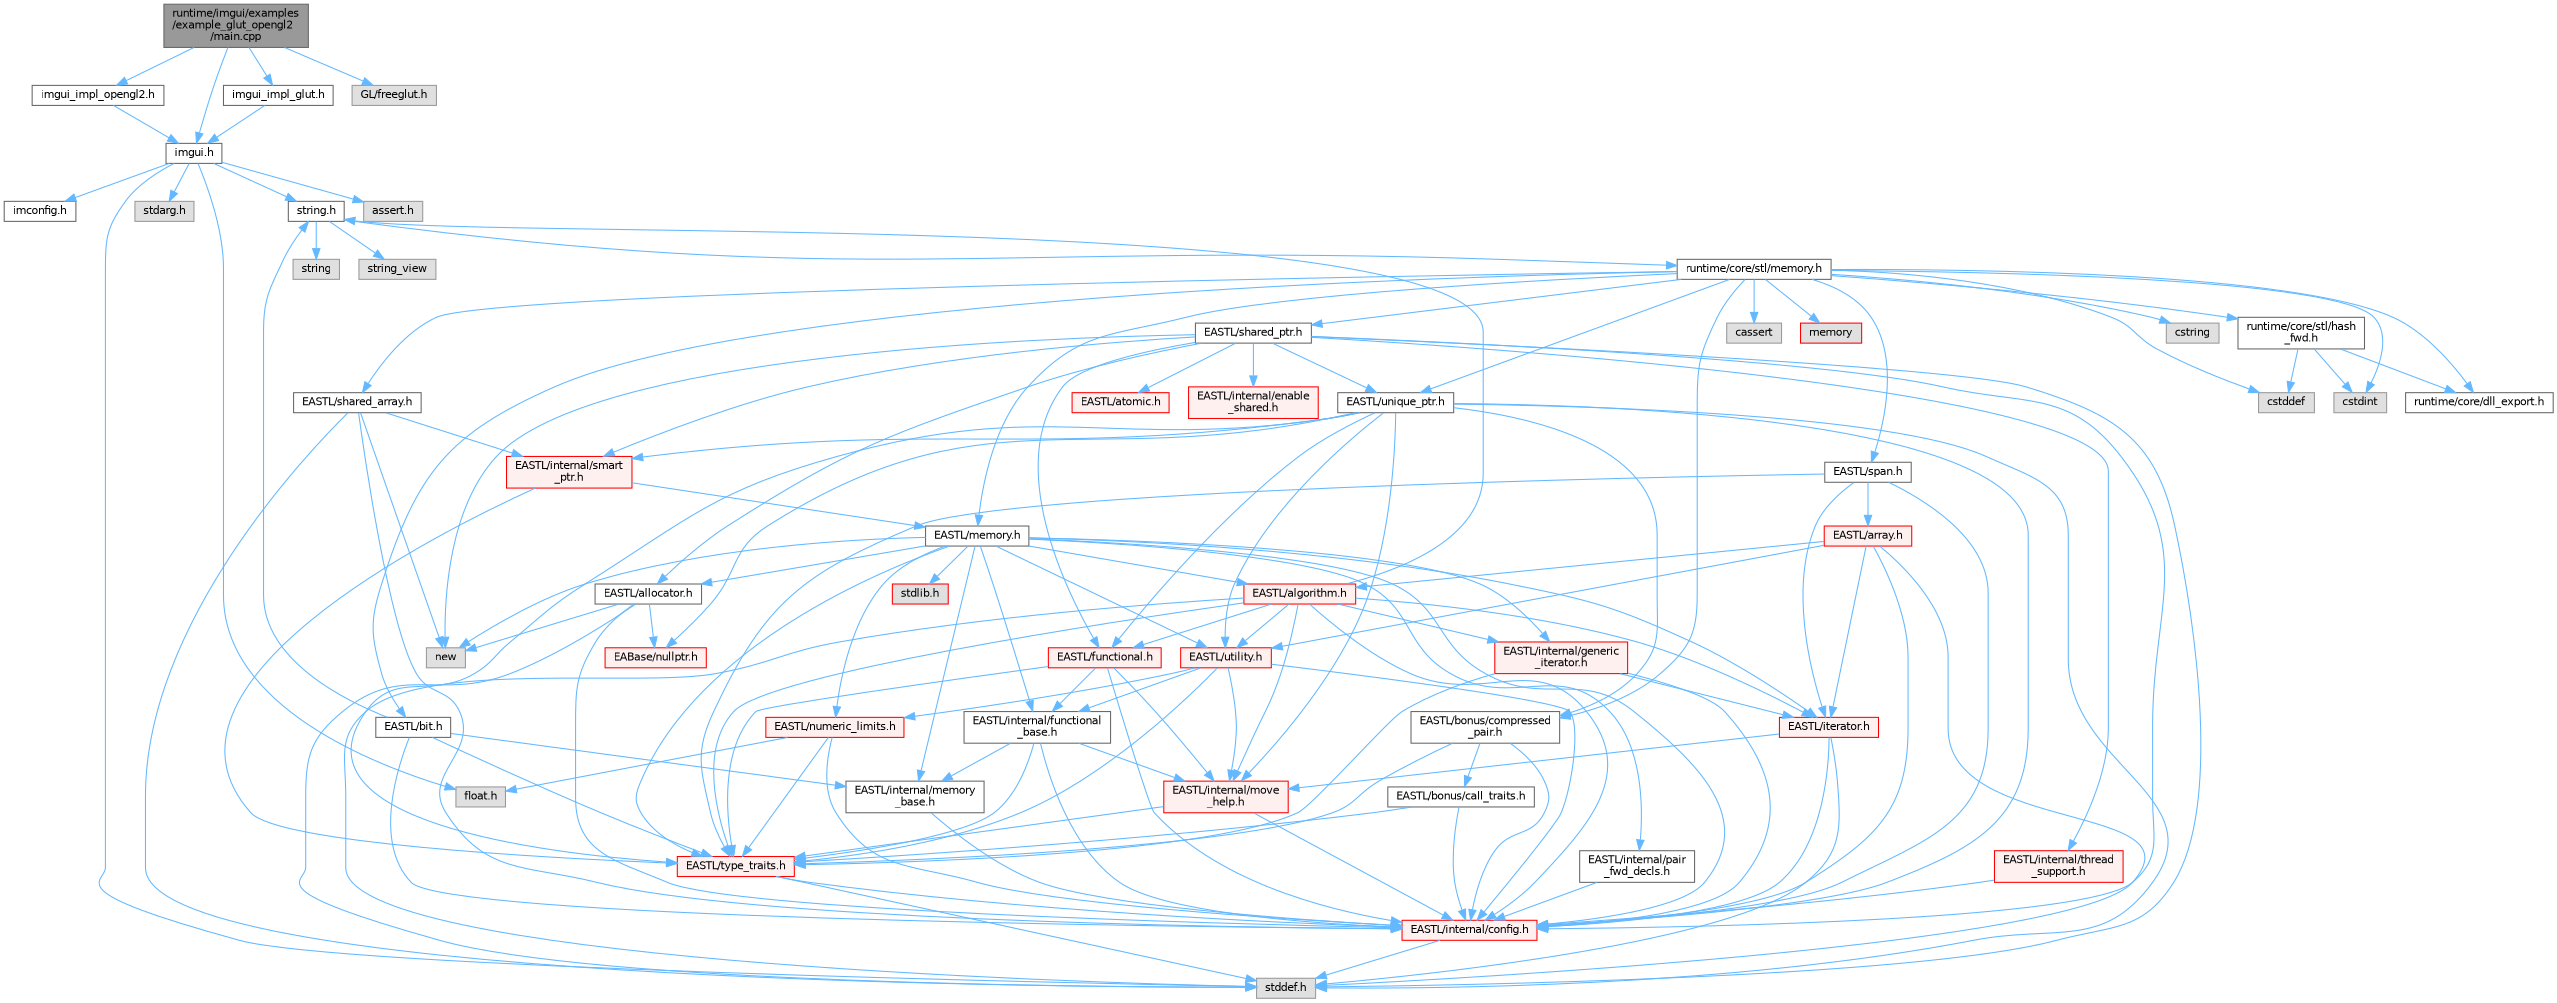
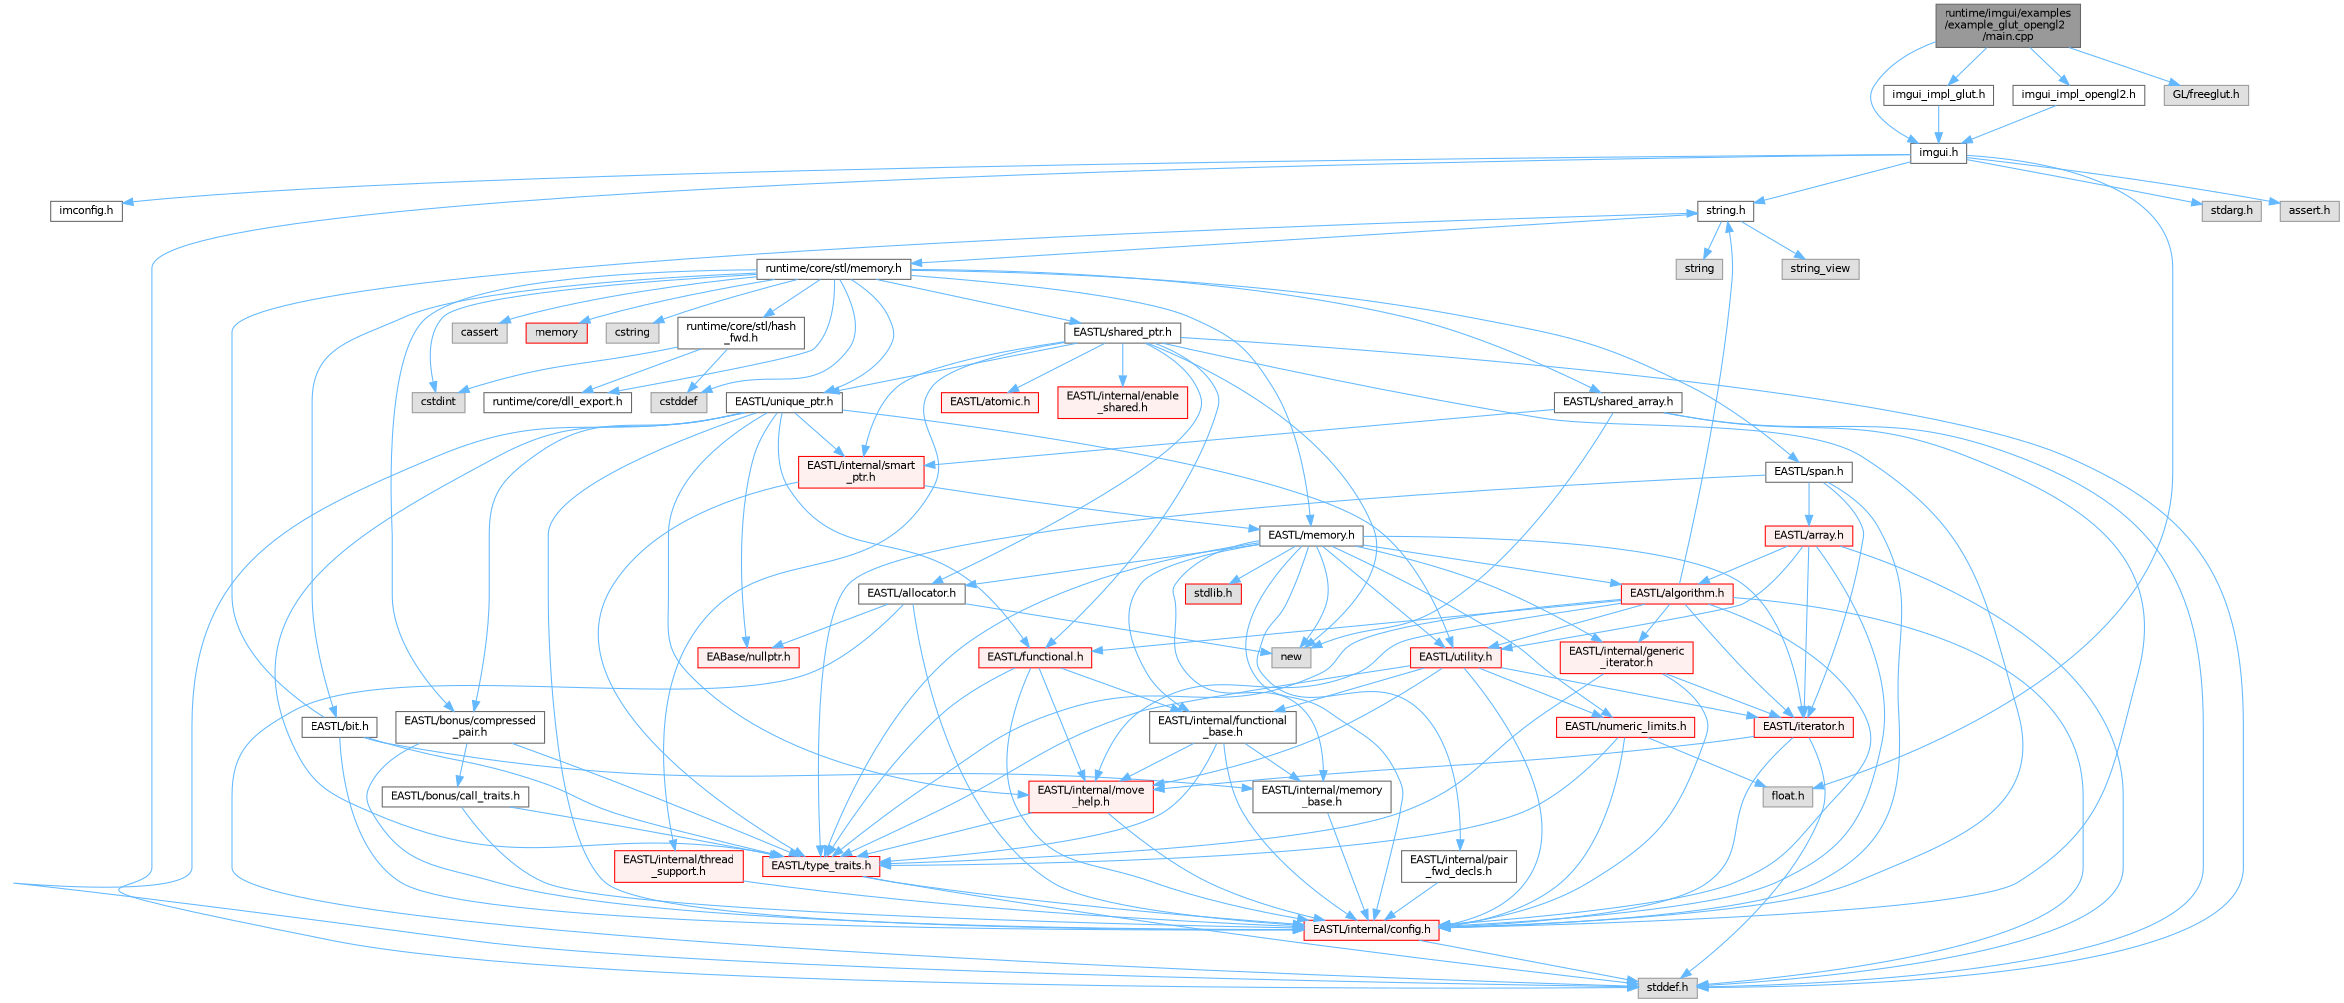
none -> (1624, 691)
